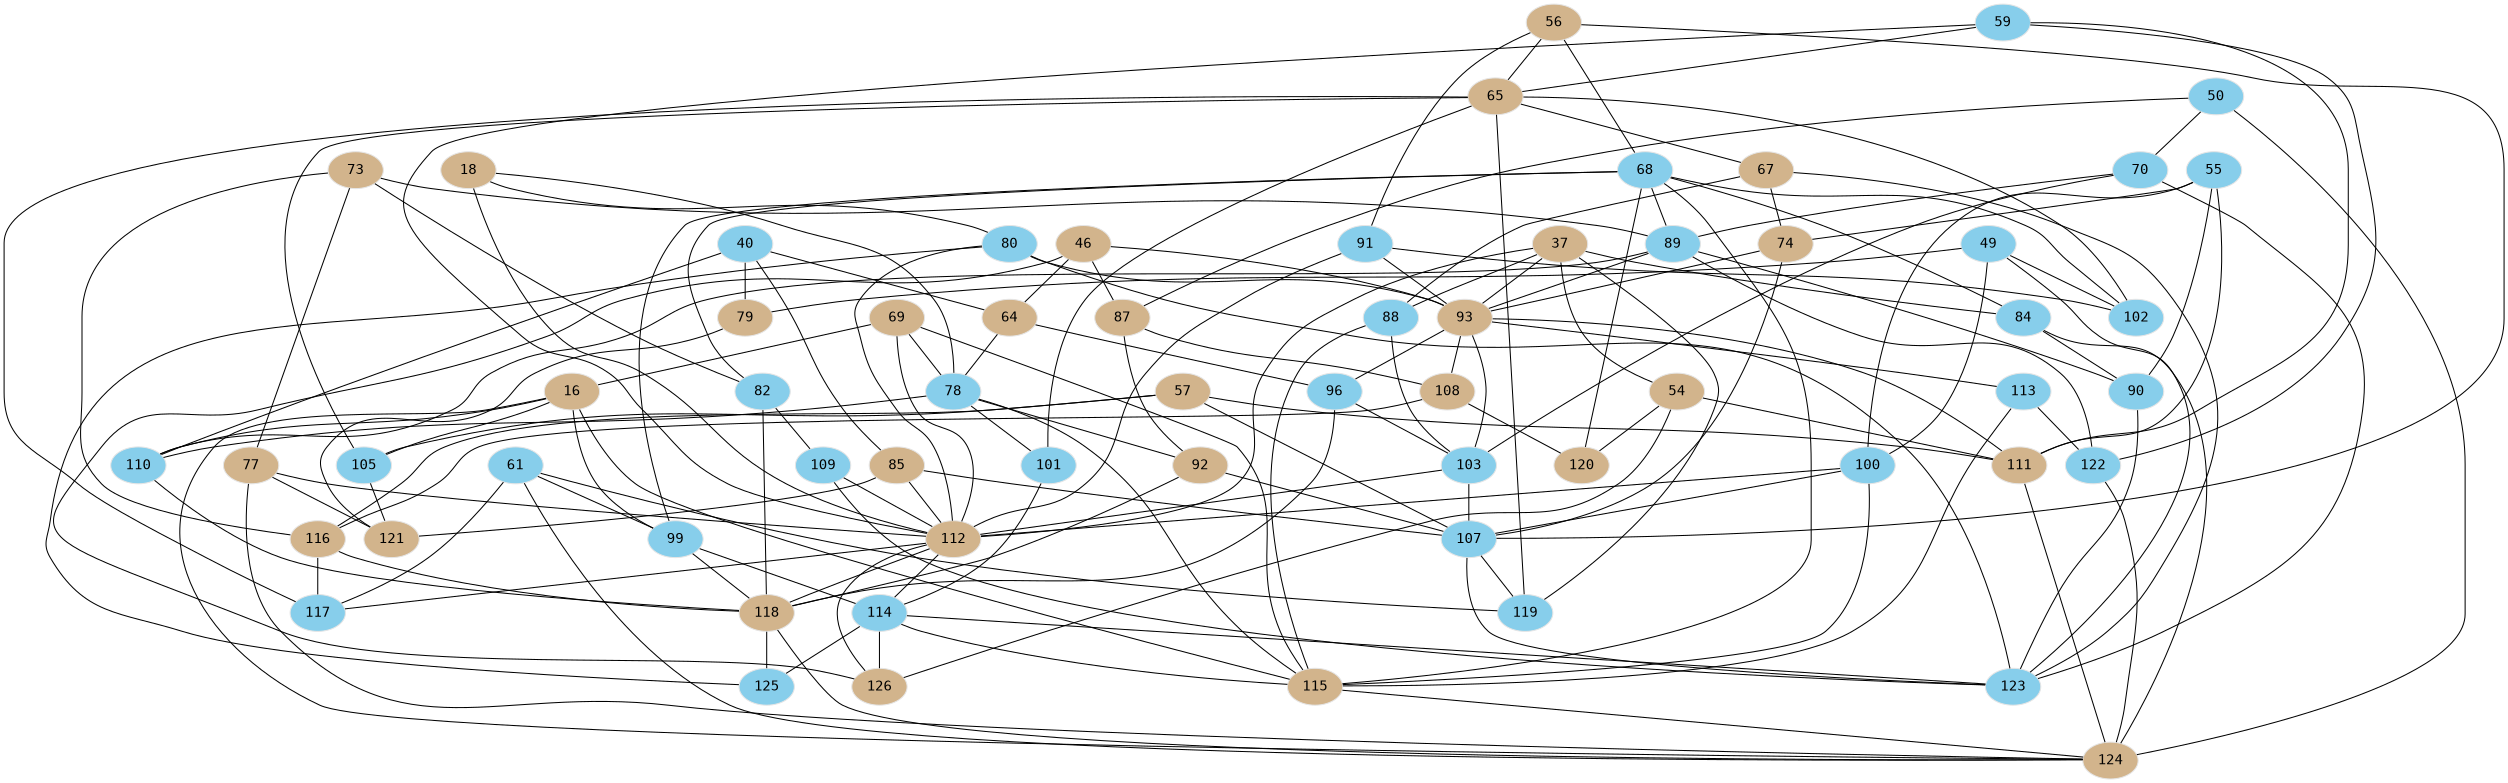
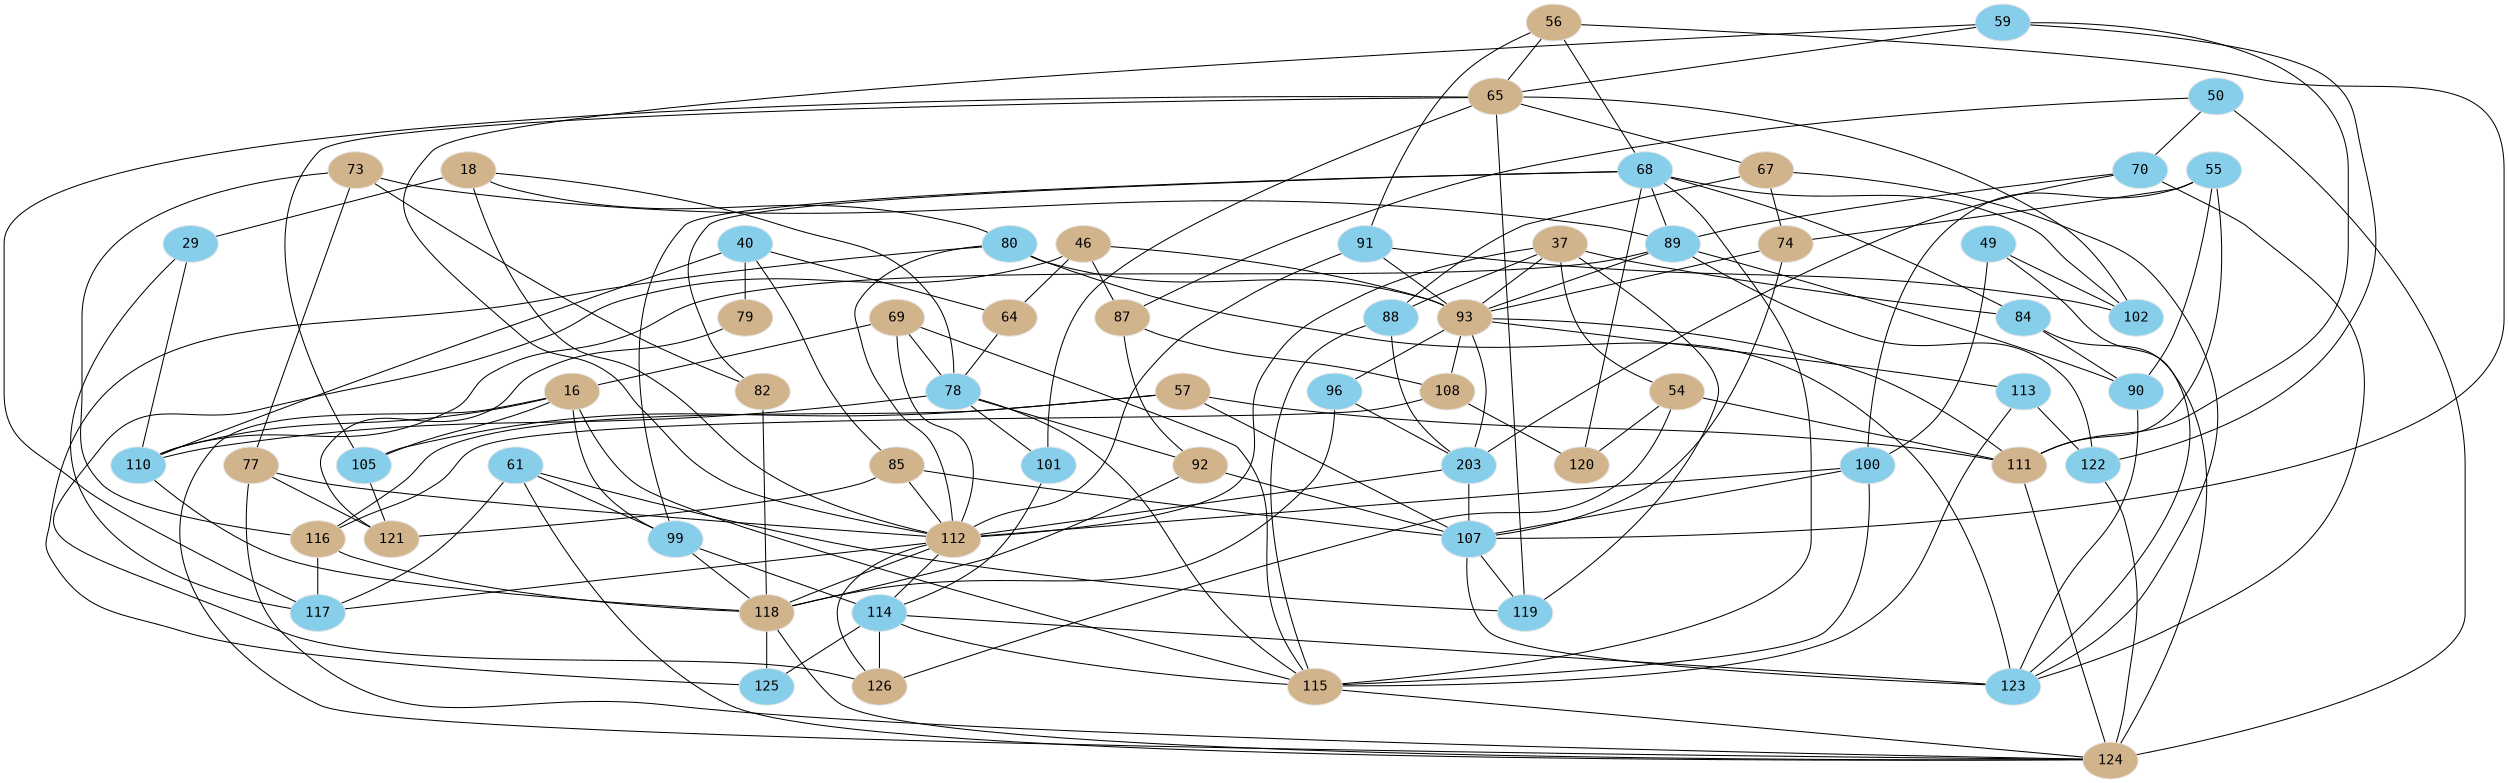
none -> (191, 244)
(1545, 275) -> none
(1172, 355) -> none
(763, 392) -> (763, 392)
(823, 465) -> none
(1469, 465) -> (1469, 465)
